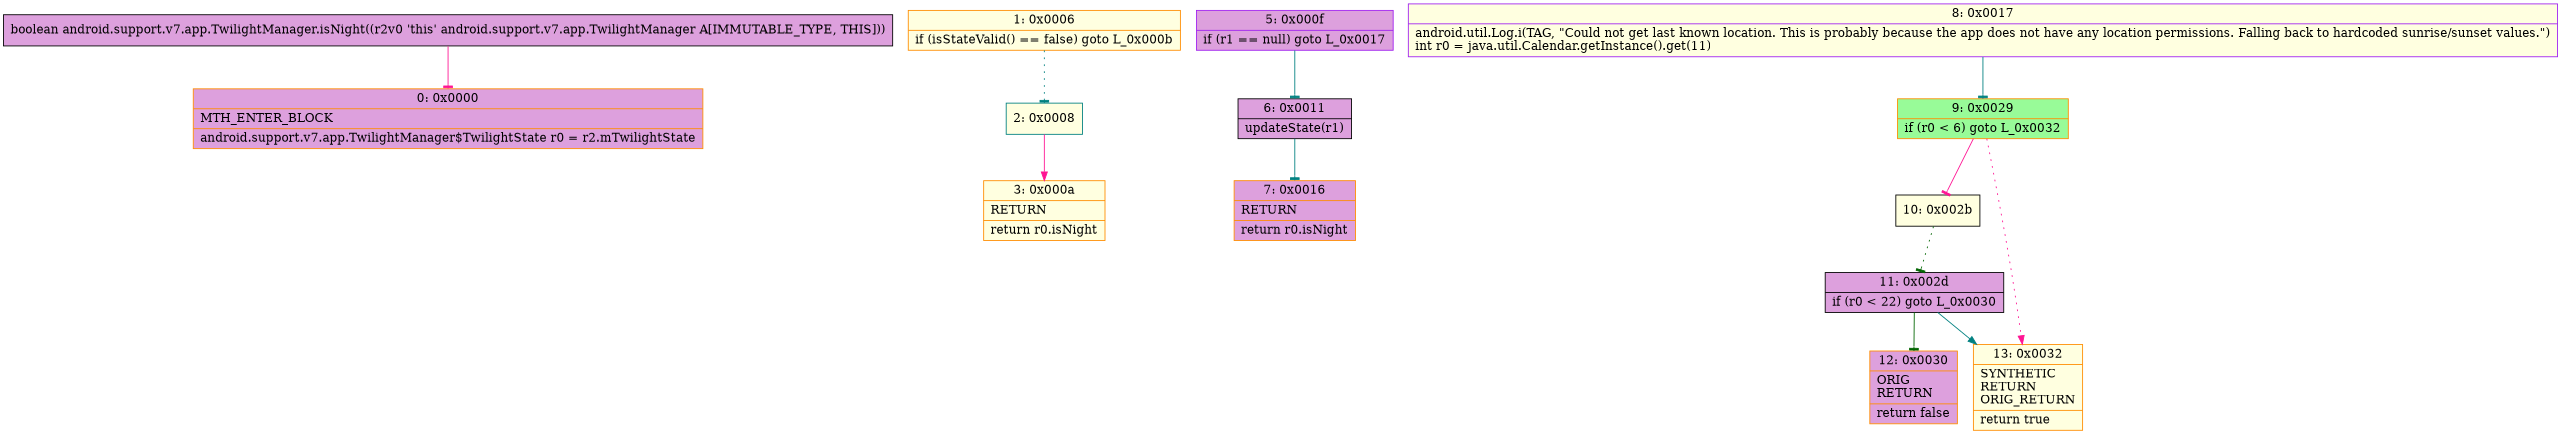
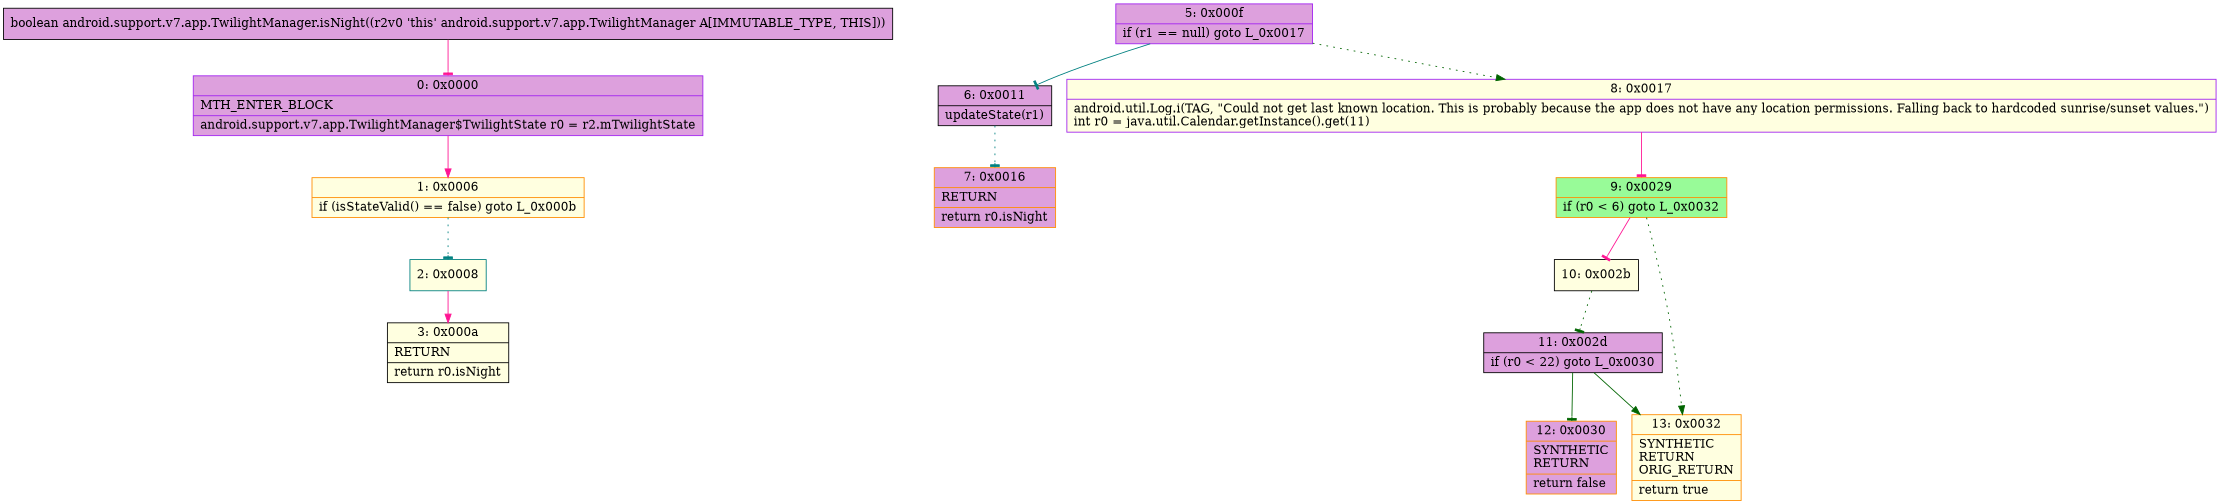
none -> (1404, 60)
(1983, 76) -> (1641, 153)
(448, 119) -> (448, 106)
none -> (448, 152)
(1295, 157) -> (995, 144)
(1044, 211) -> (448, 353)
(2005, 237) -> (1668, 311)
(1954, 326) -> (1614, 391)
(1894, 380) -> (1571, 451)
